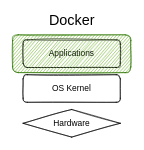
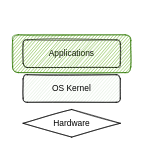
(72, 20) -> none
(72, 89) -> (72, 89)
